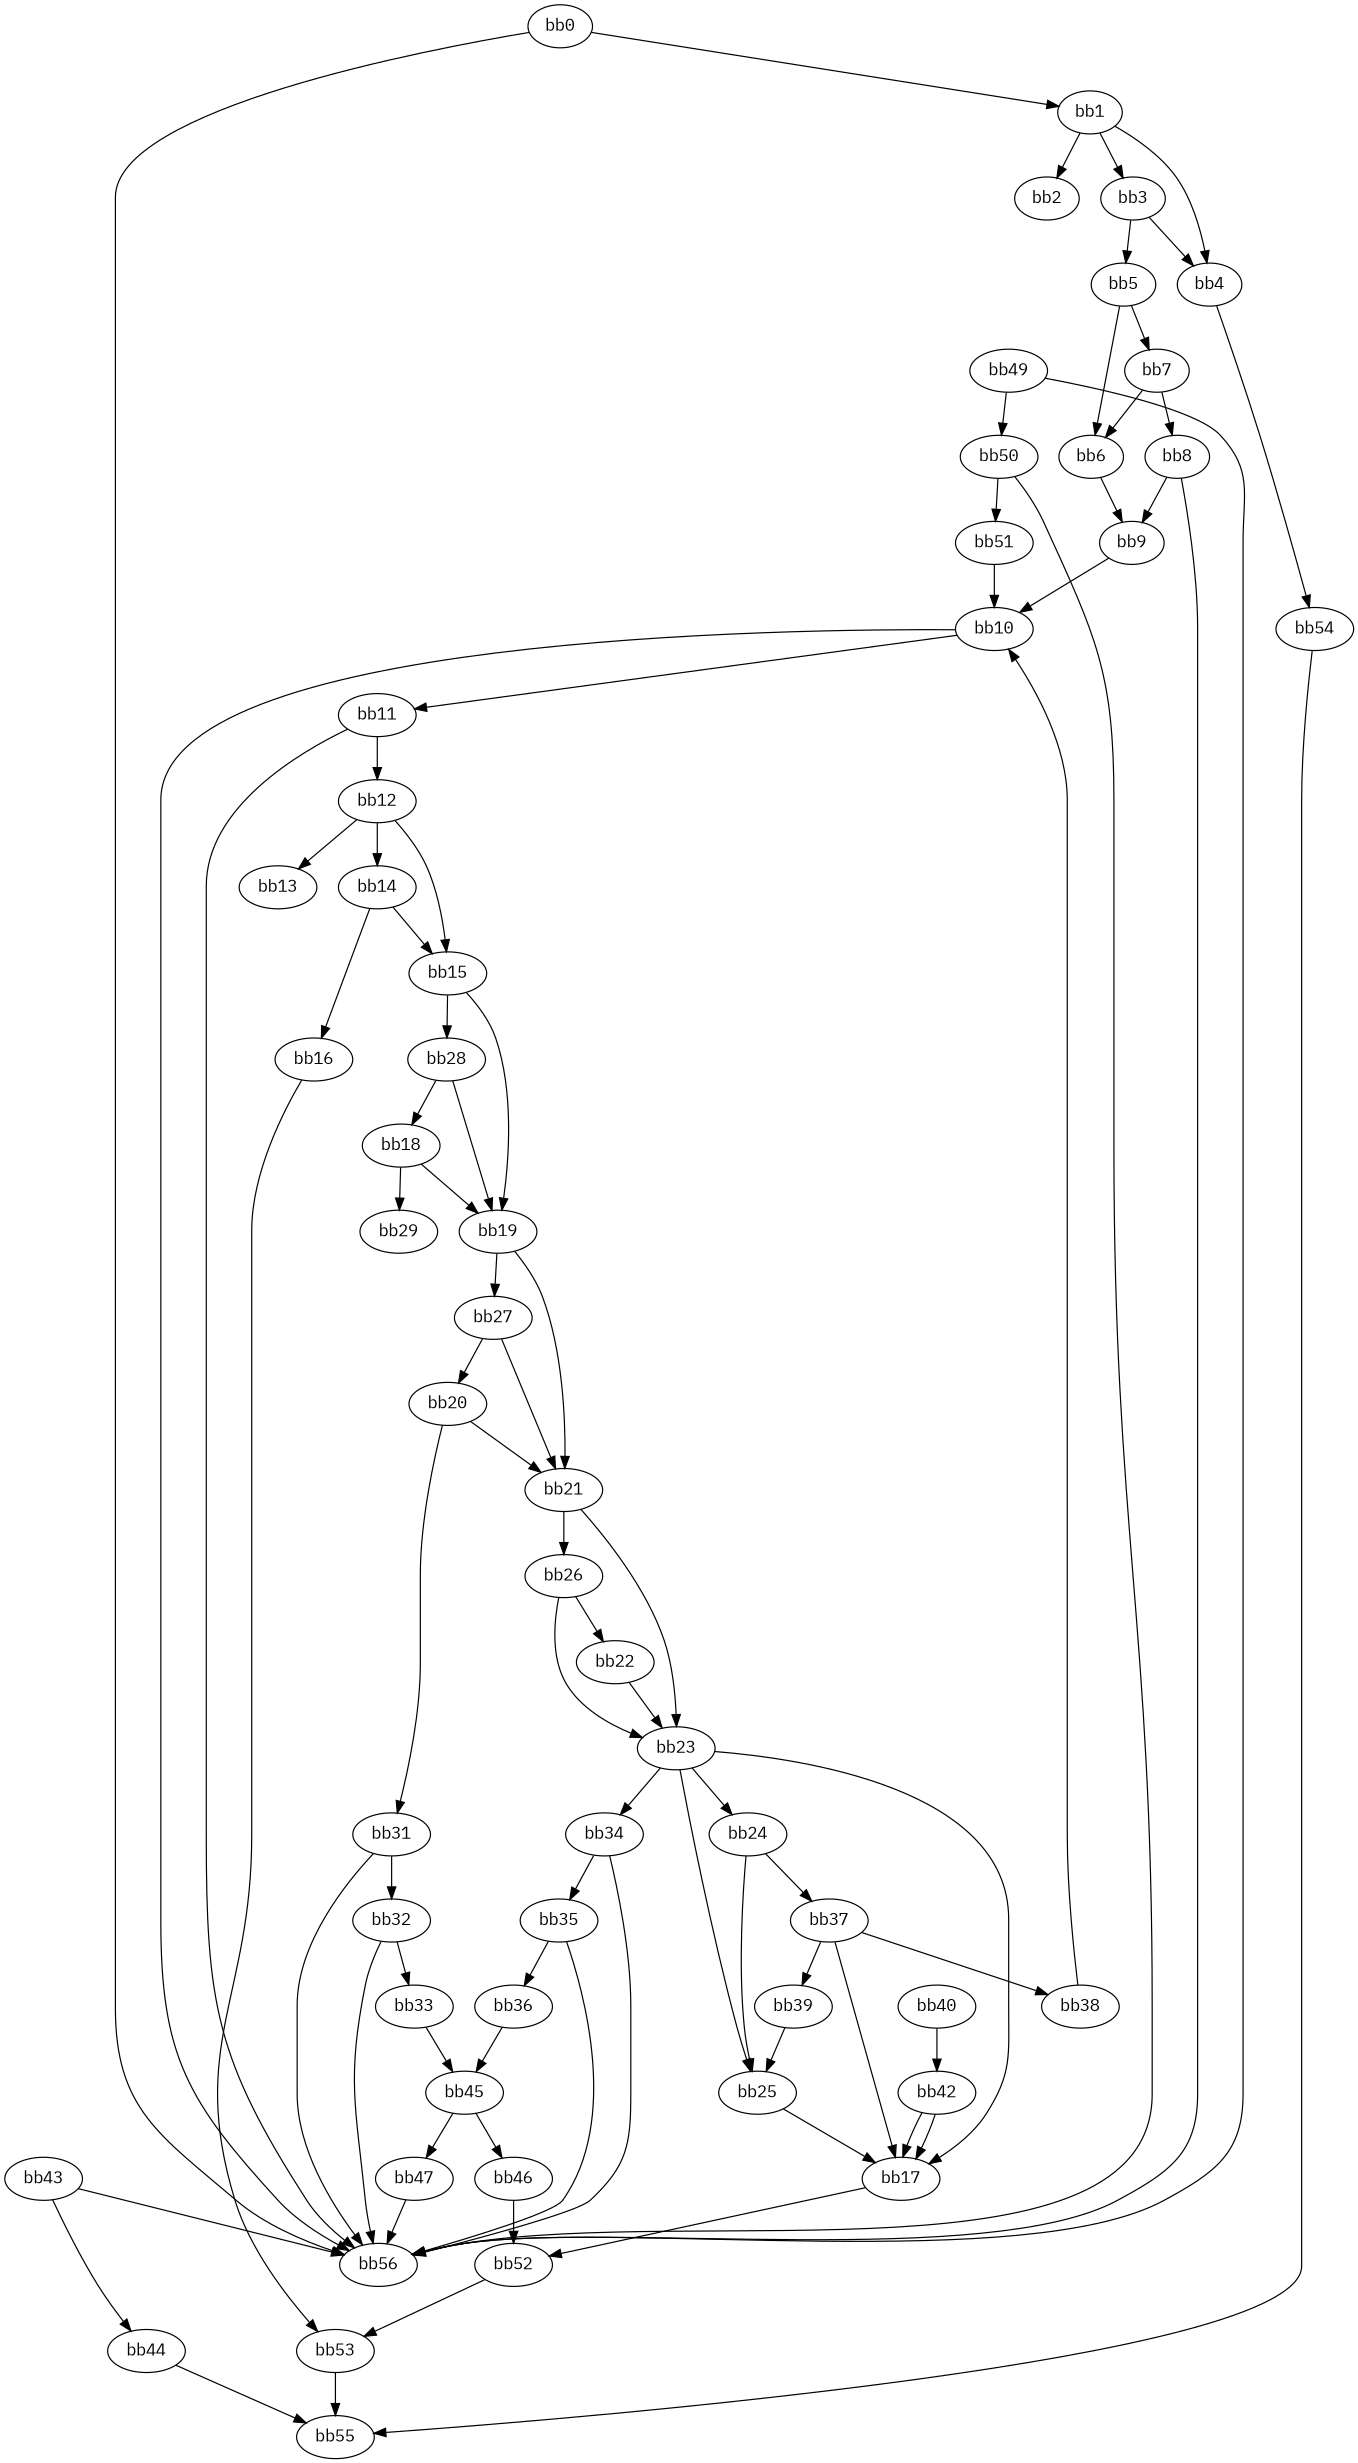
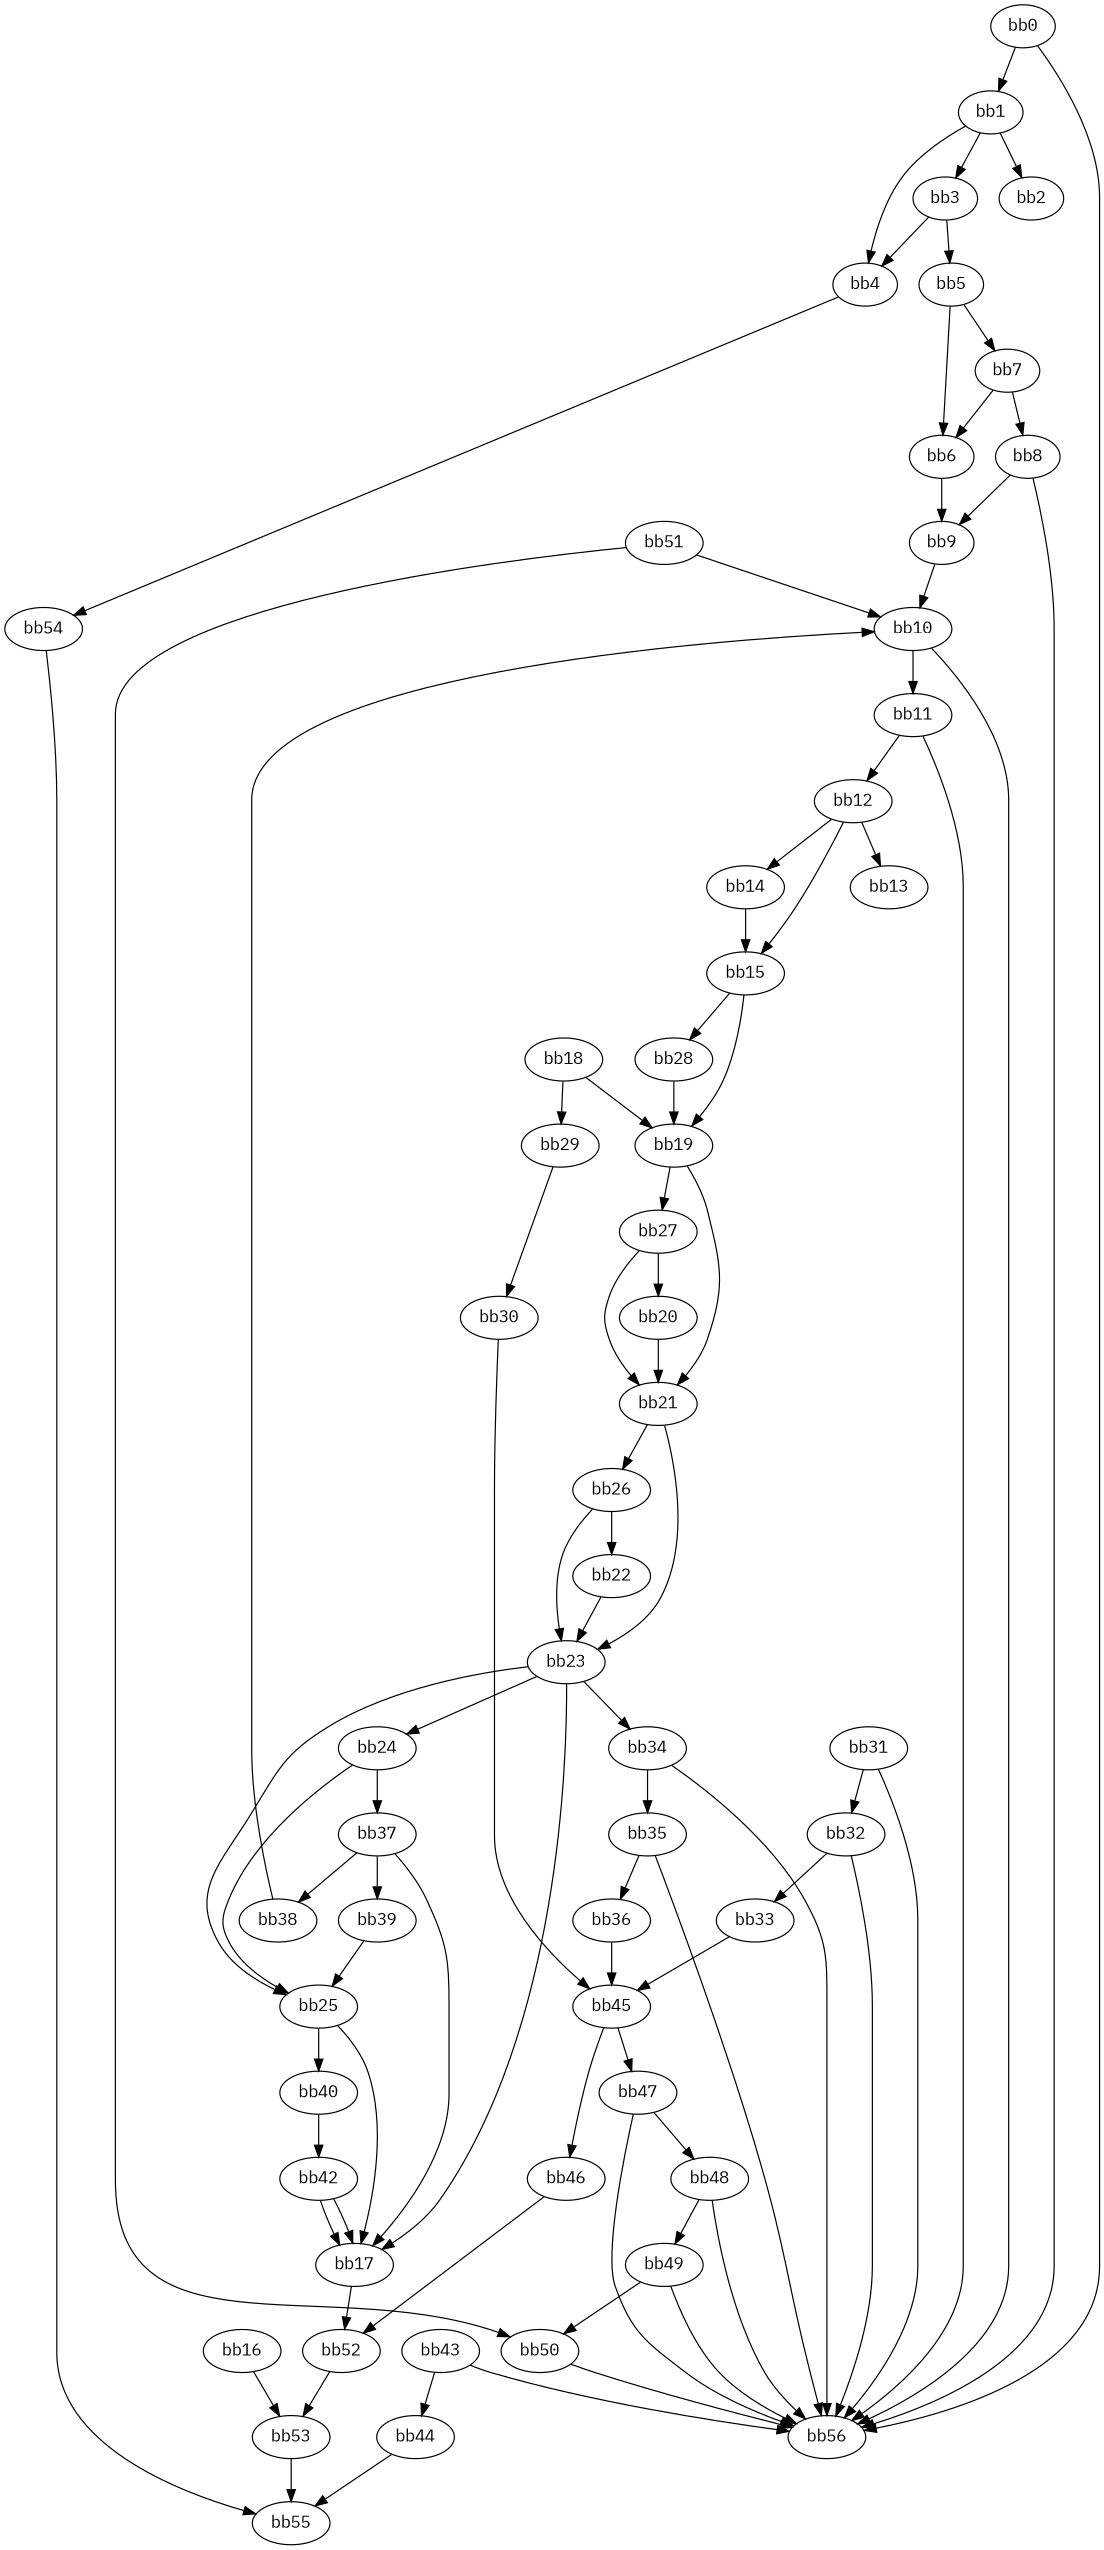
(997, 494) -> (115, 1397)
(348, 968) -> none
(427, 1097) -> none
none -> (499, 1318)
(420, 1613) -> none
none -> (319, 2044)
none -> (710, 2179)
